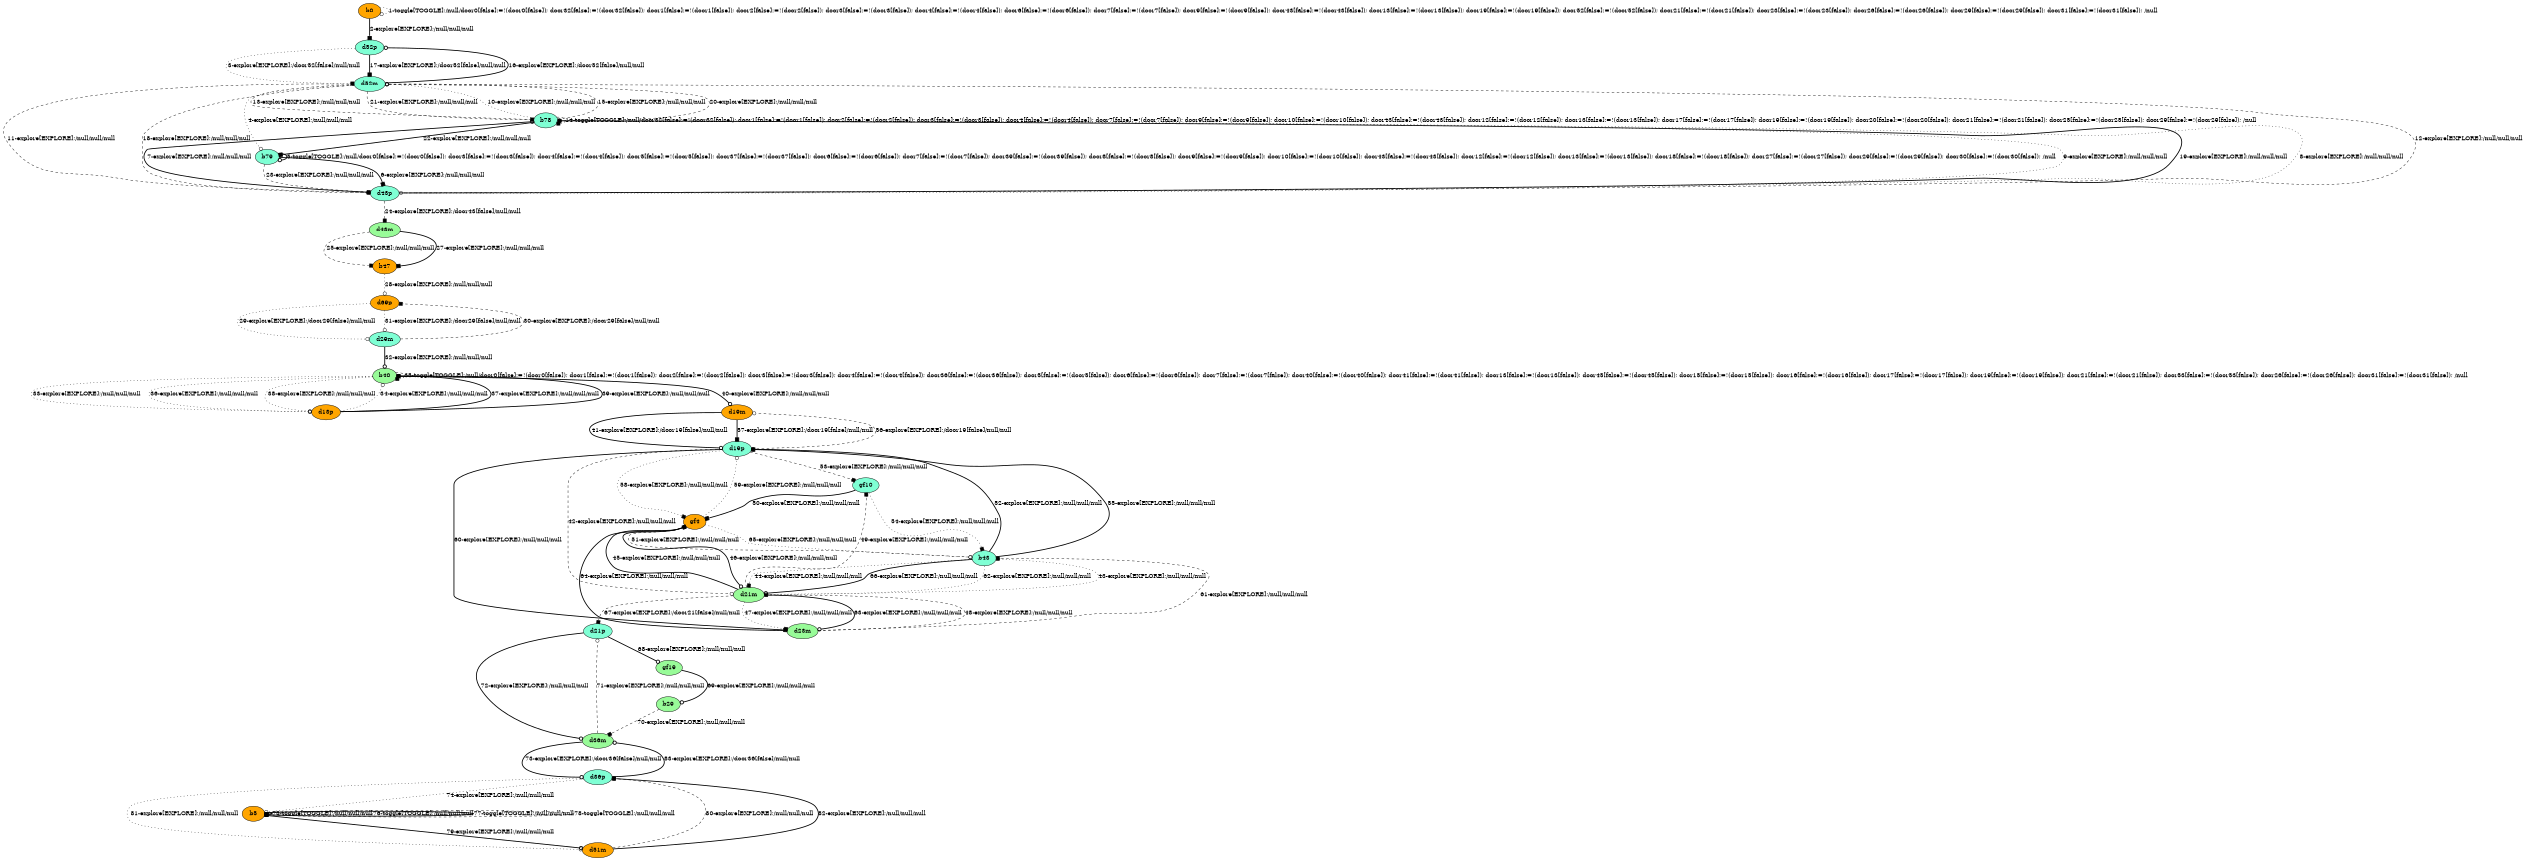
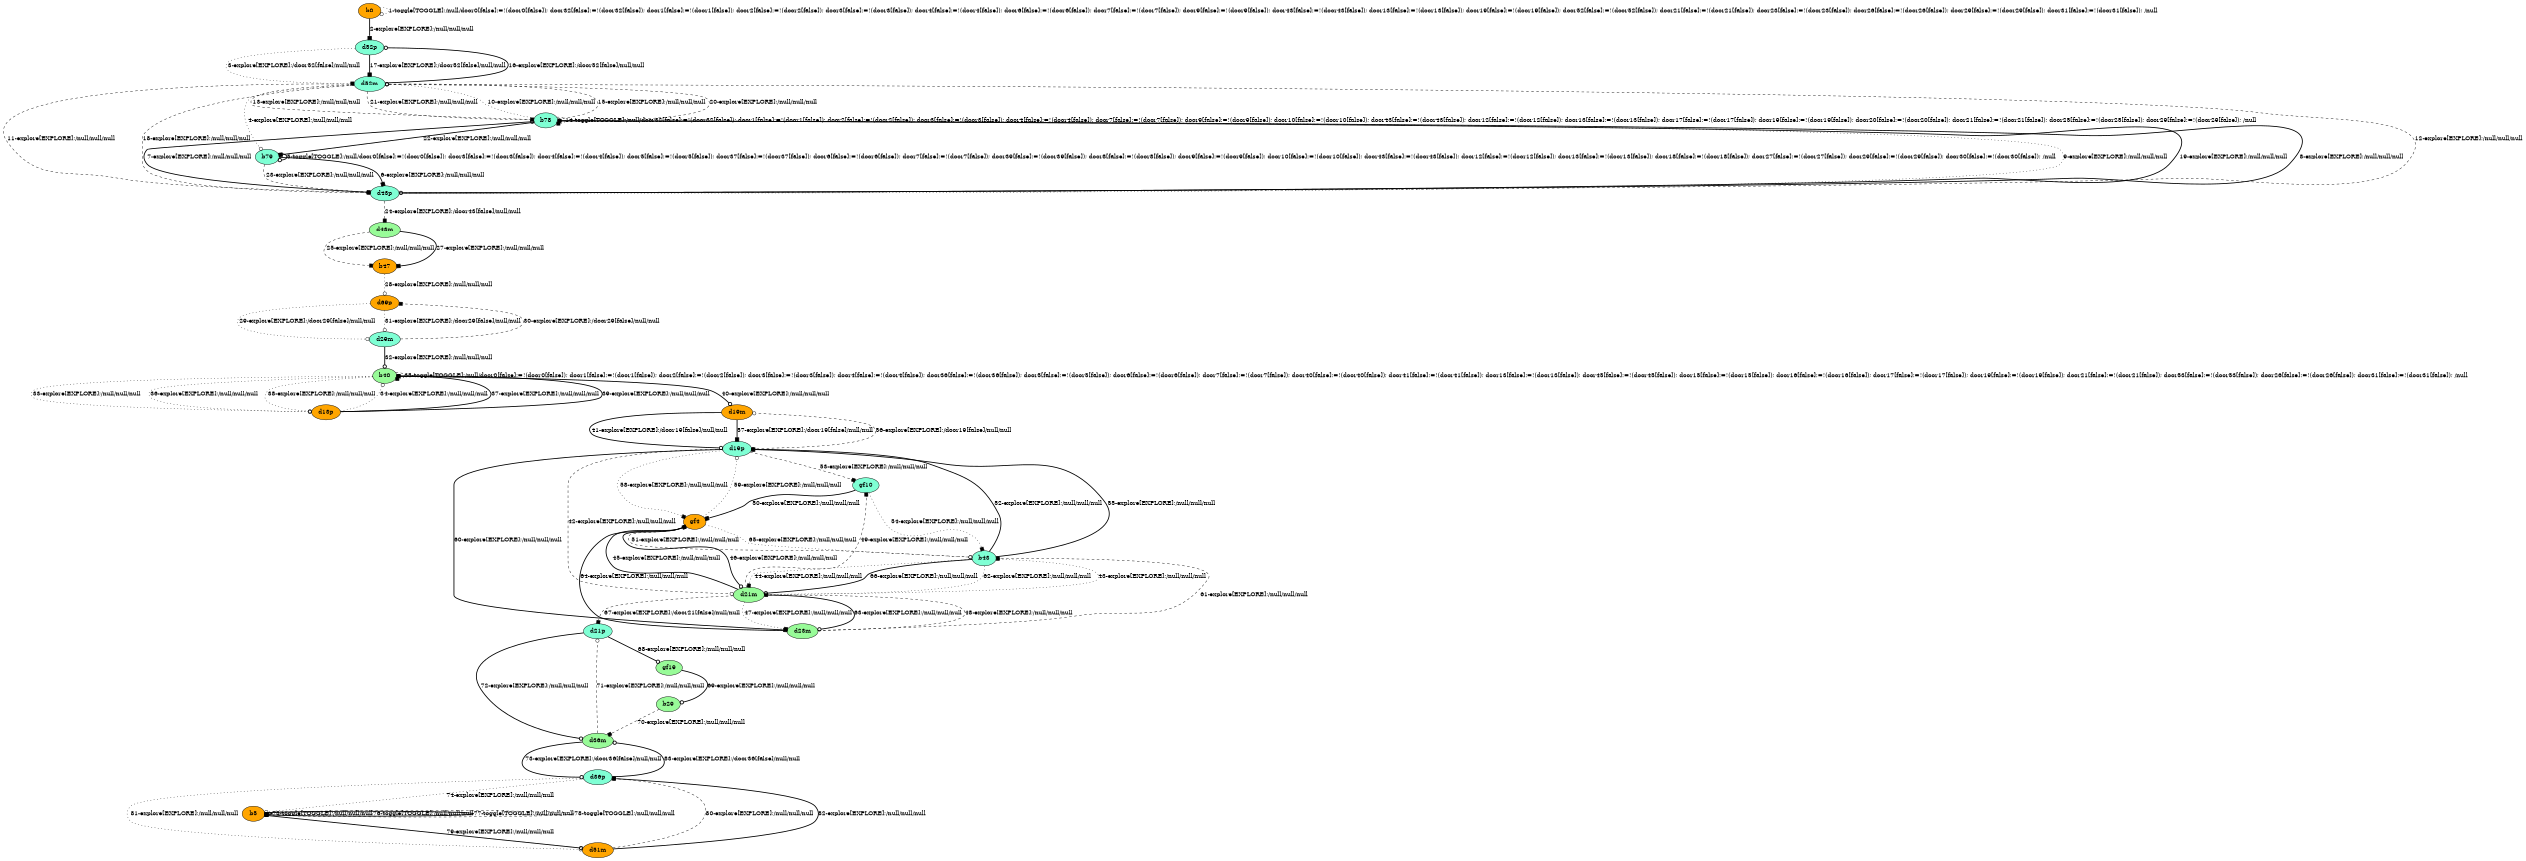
(2298, 134) -> (2298, 134)
